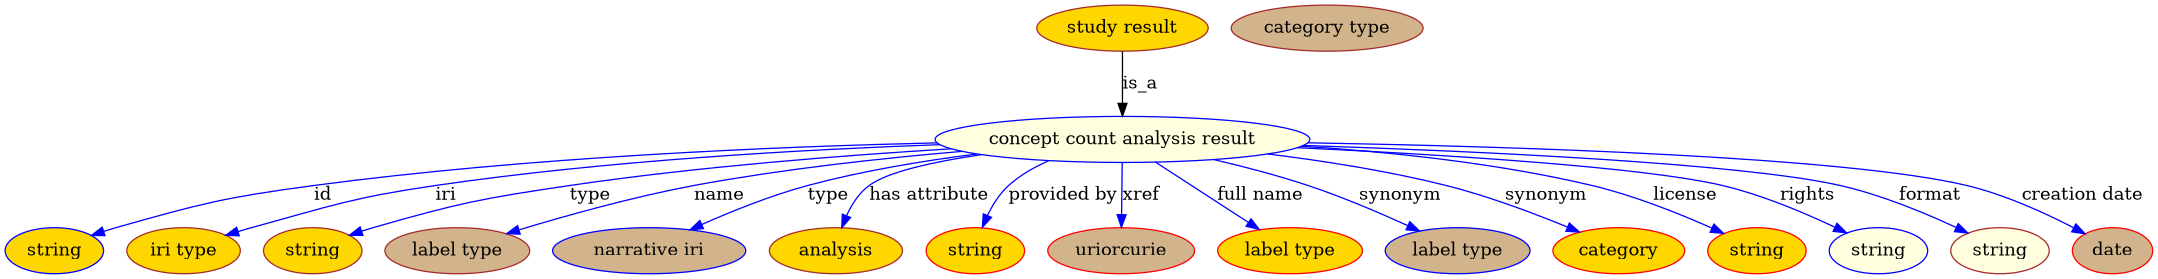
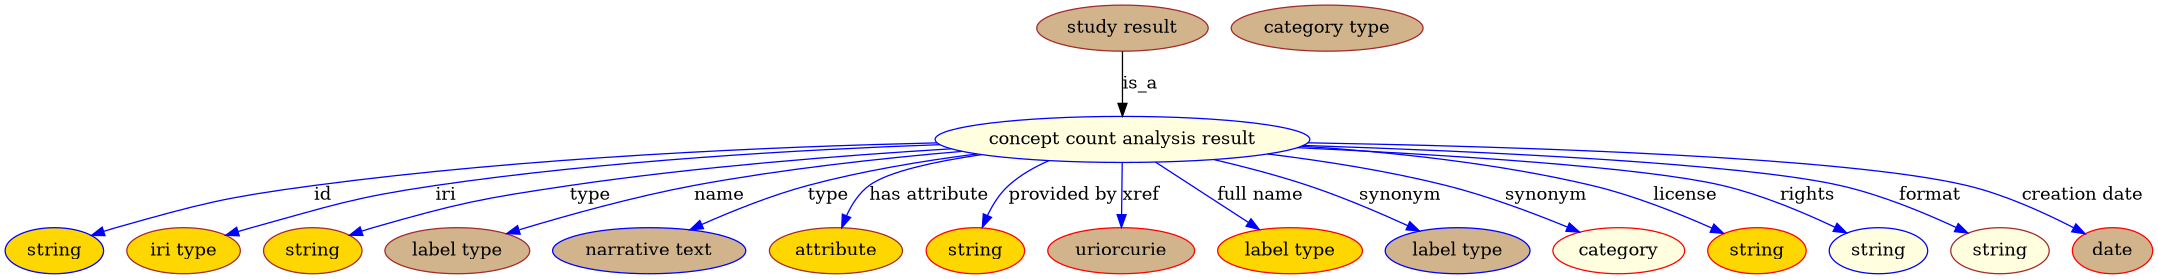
(1122, 28) -> (1122, 28)
(649, 251) -> (649, 251)
(836, 251) -> (836, 251)
(1619, 251) -> (1619, 251)
